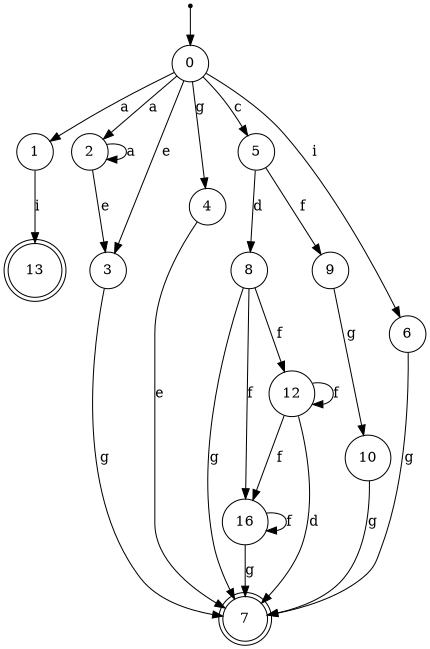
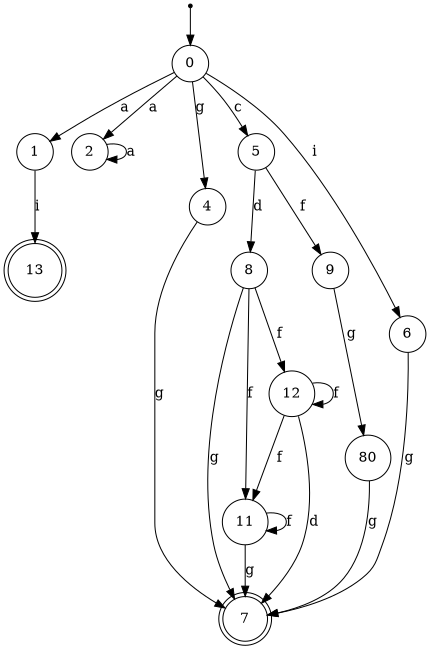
(108, 270) -> none
(160, 394) -> (160, 394)
(368, 458) -> (368, 458)
(245, 522) -> (245, 522)
